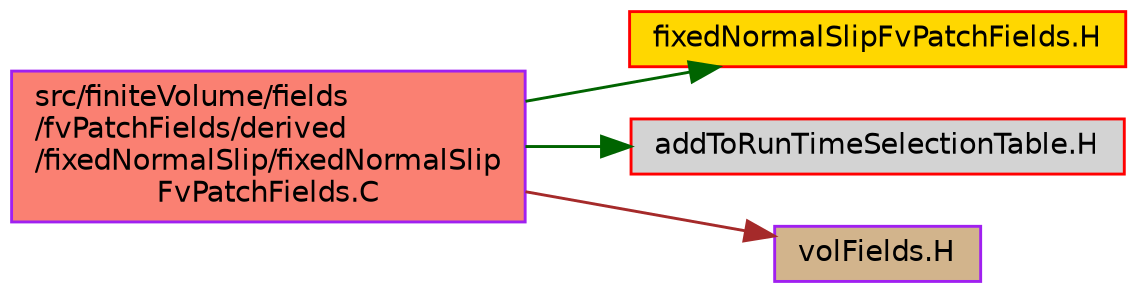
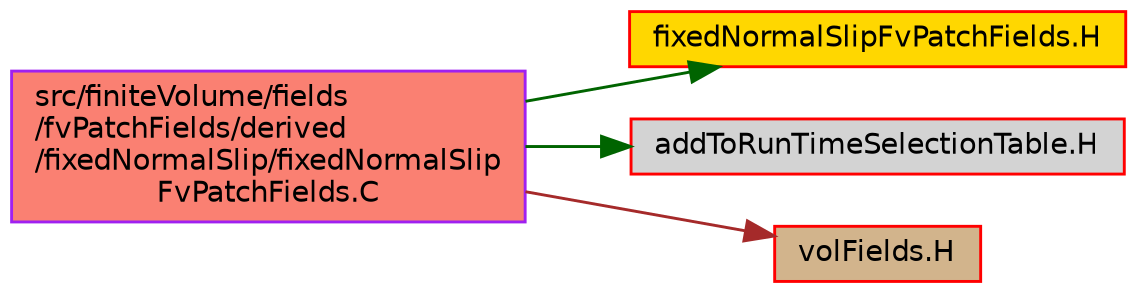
(878, 254) -> (878, 254)
